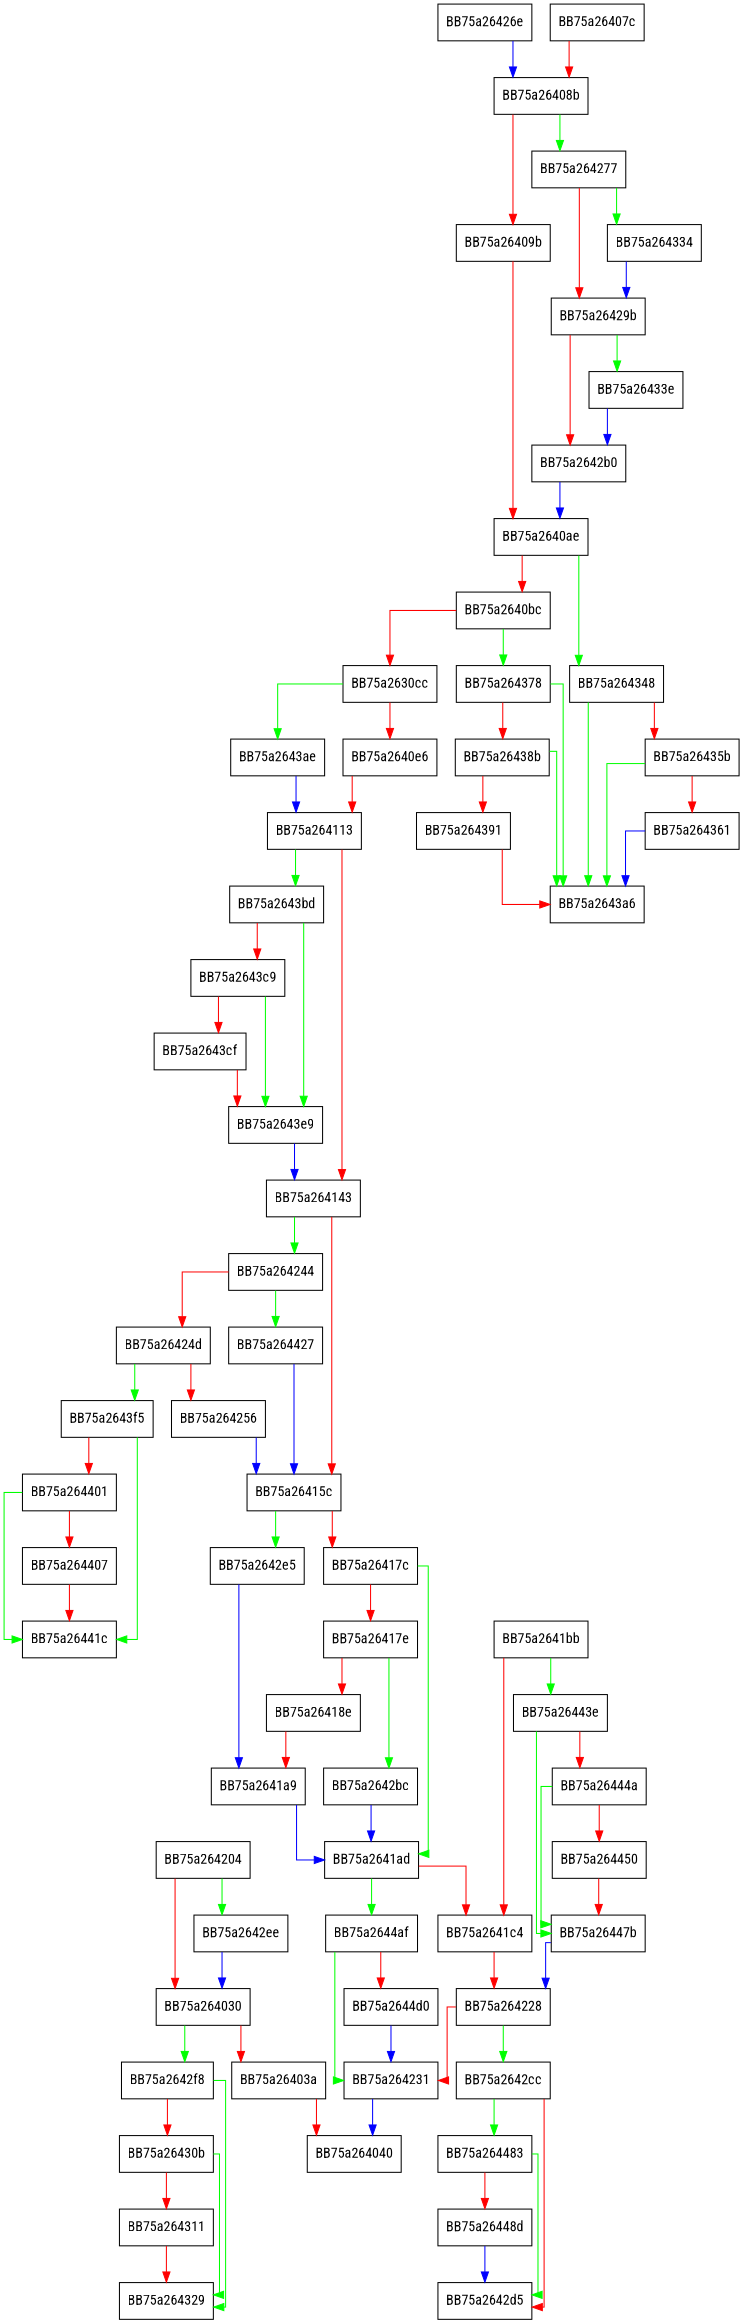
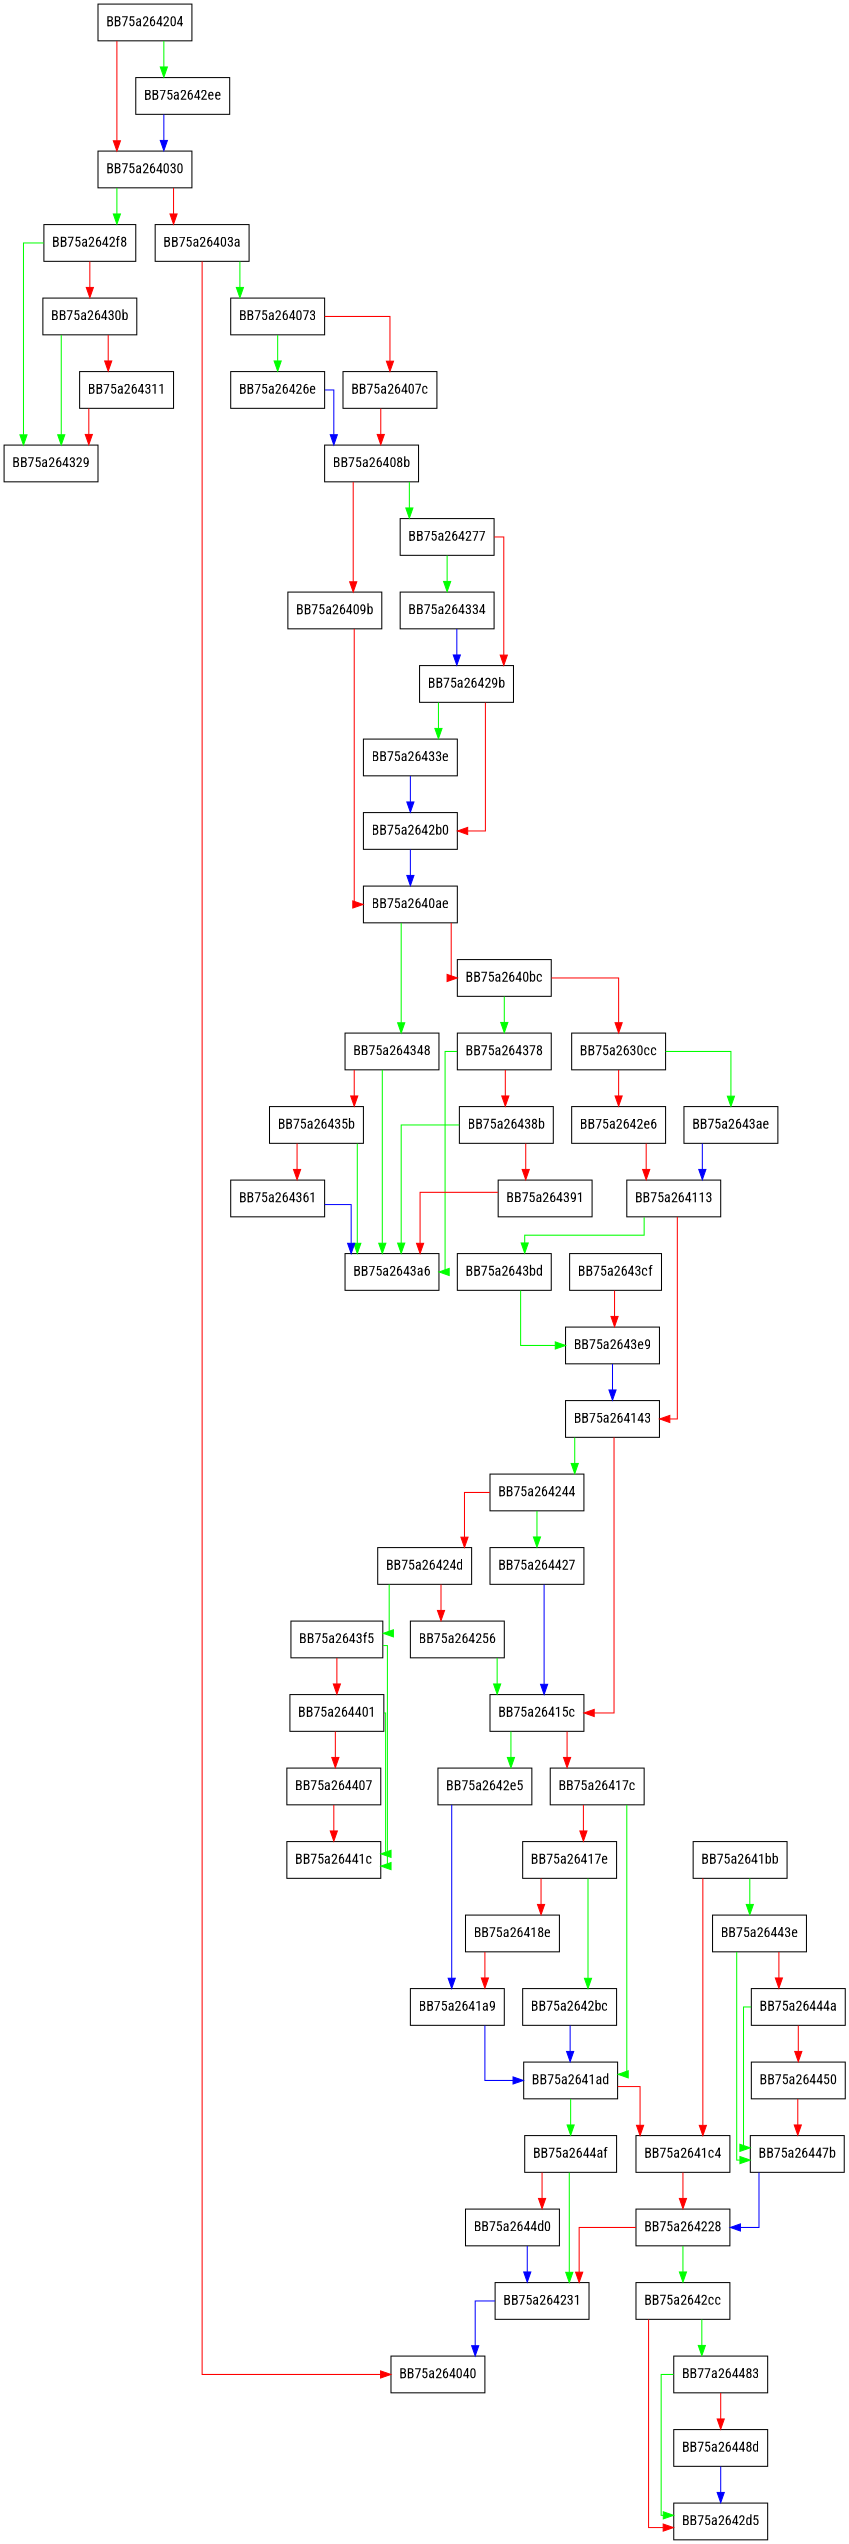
none -> (278, 316)
(390, 757) -> (619, 1125)
(238, 978) -> none
(256, 1450) -> (497, 1671)
(485, 2154) -> (721, 2374)
